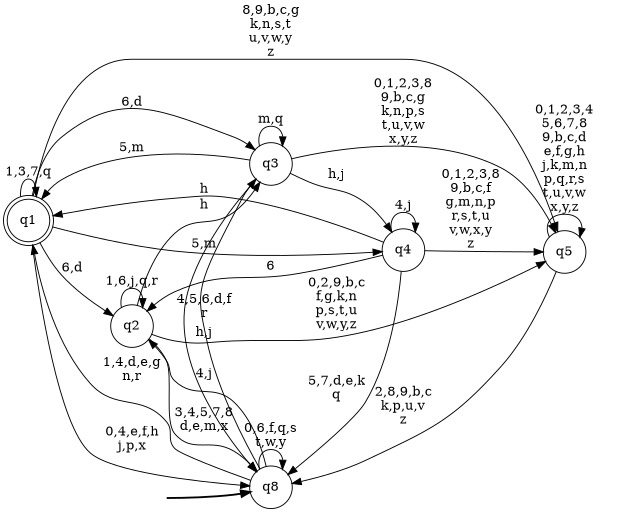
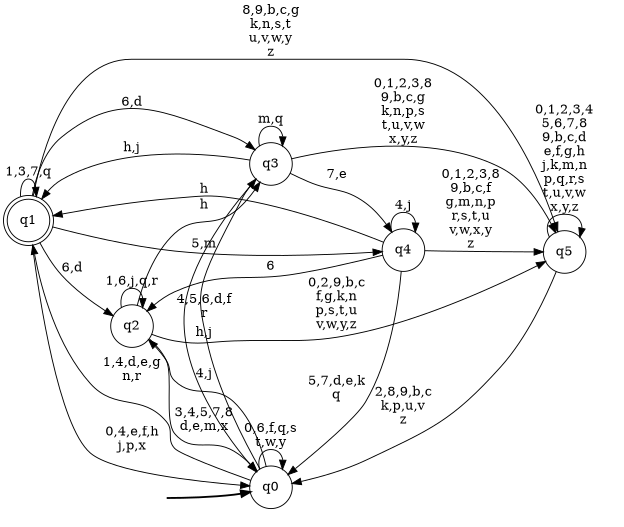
(132, 148) -> (132, 148)
(337, 175) -> (337, 175)
(271, 487) -> (271, 487)
